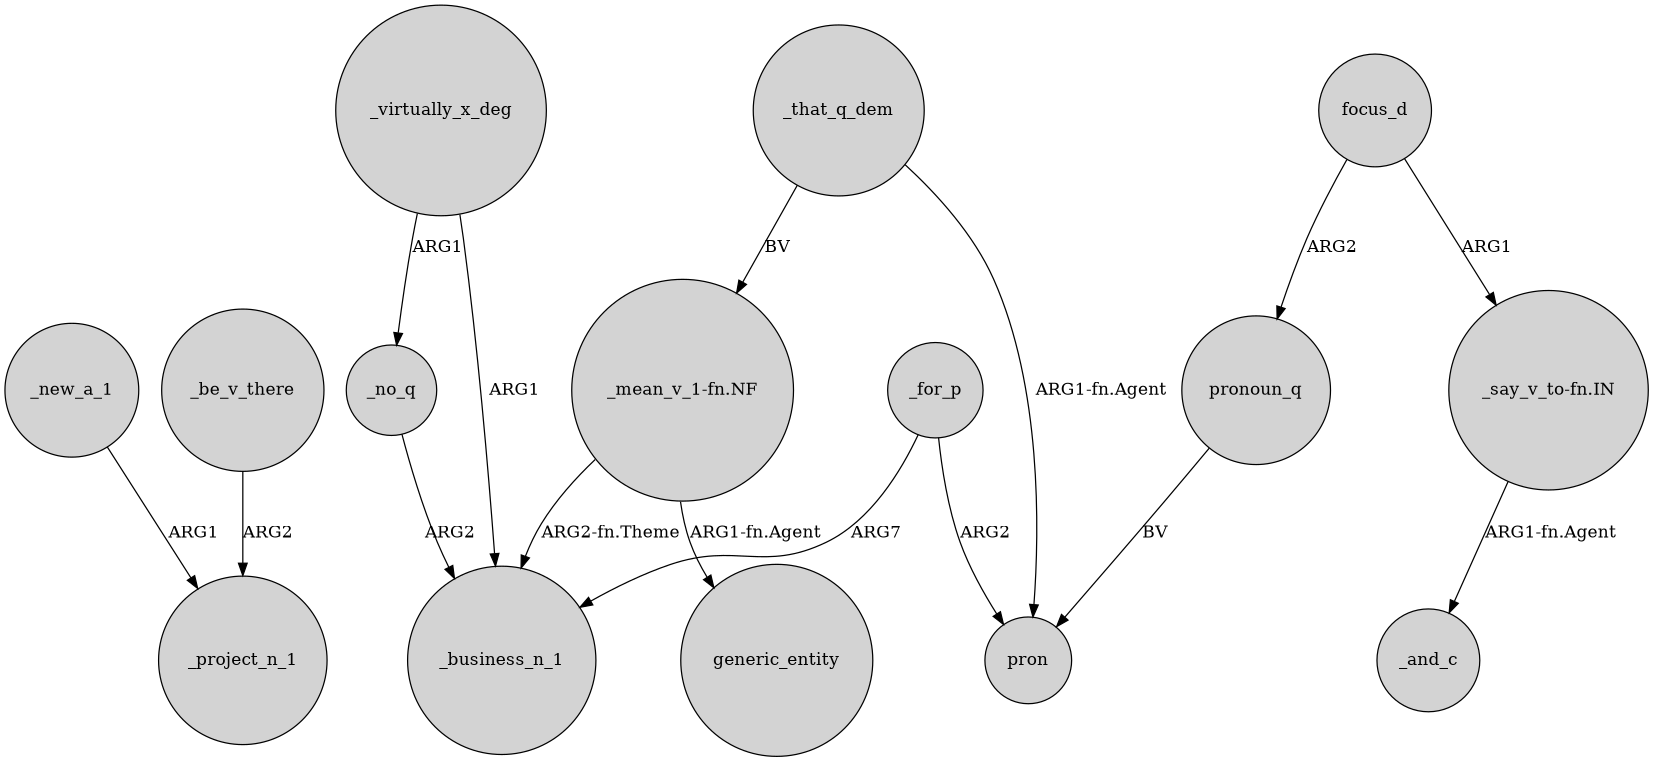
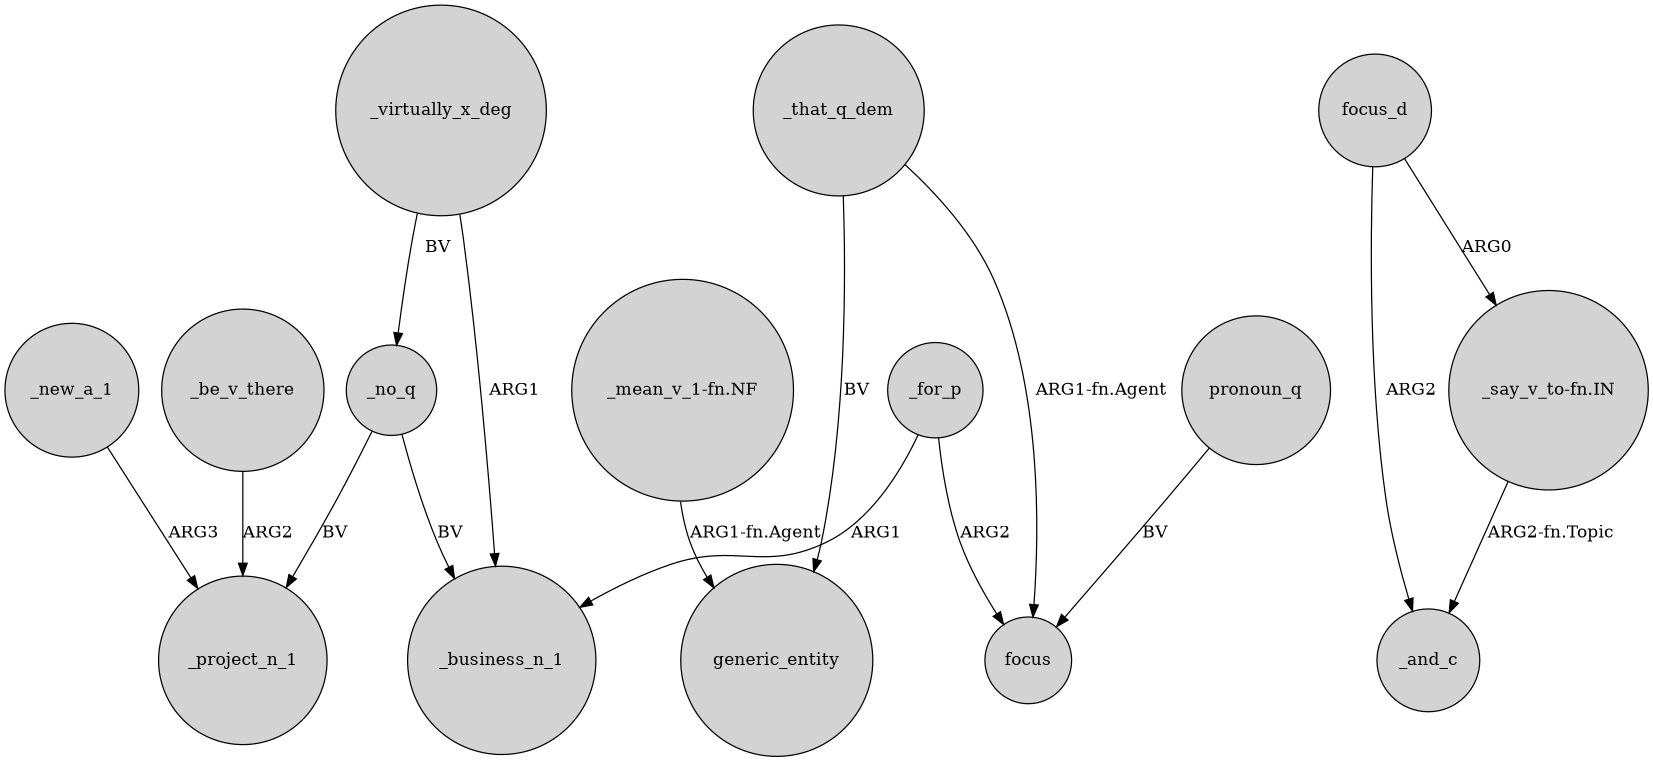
(1310, 231) -> (1375, 384)
(770, 234) -> (841, 379)
(438, 248) -> (438, 248)
(1487, 248) -> (1487, 248)
(555, 504) -> none
none -> (334, 505)
(194, 533) -> (194, 533)
(450, 533) -> (450, 533)
(877, 533) -> (877, 533)
(1551, 533) -> (1551, 533)
(1028, 660) -> (1028, 660)
